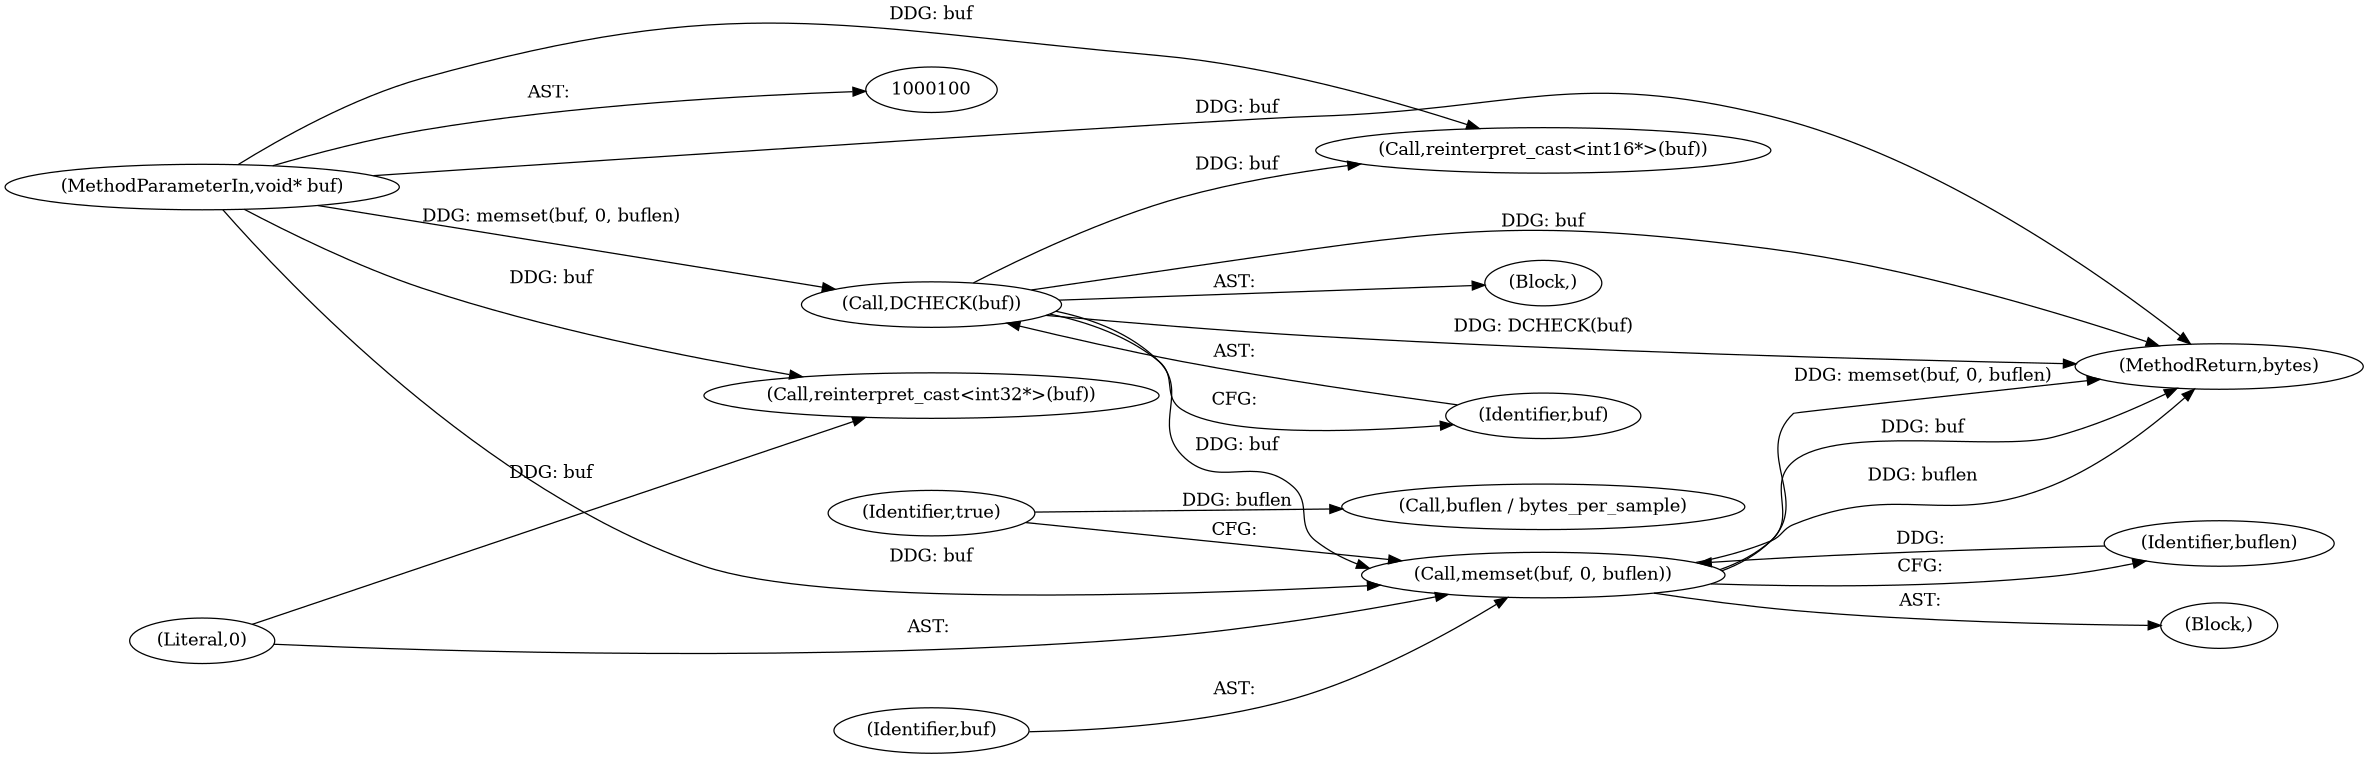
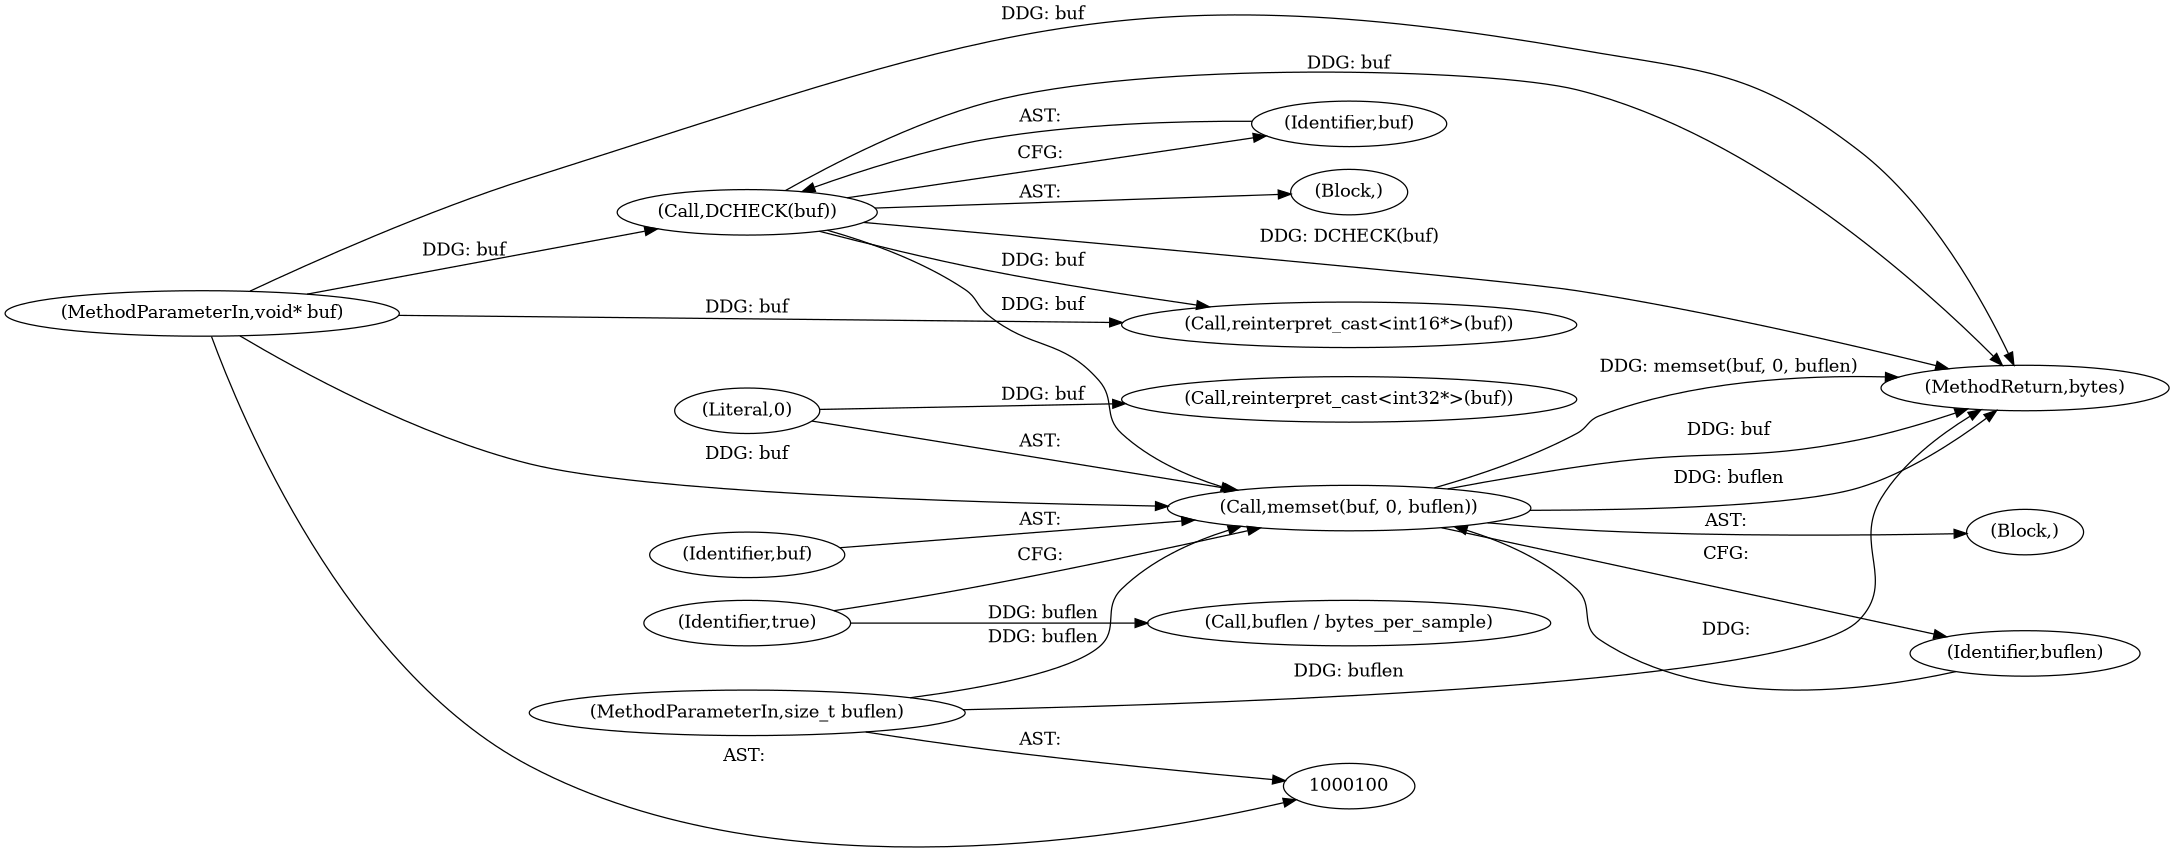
(552, 217) -> (464, 251)
(510, 314) -> none
none -> (747, 713)
